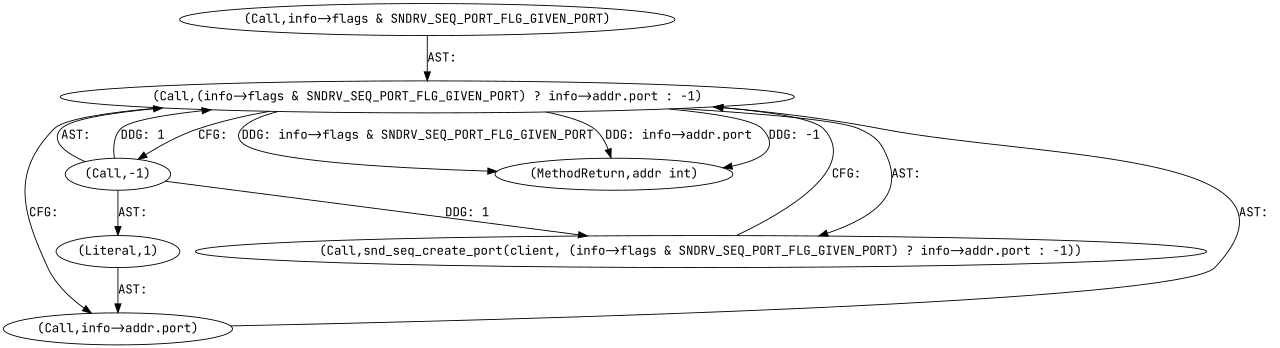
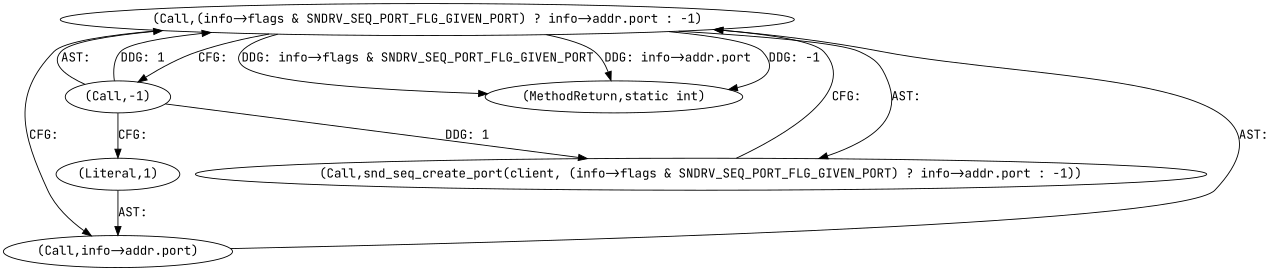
(427, 20) -> none
(614, 174) -> (614, 97)
(137, 213) -> (137, 136)
